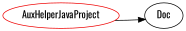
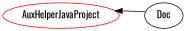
(127, 20) -> (134, 11)
